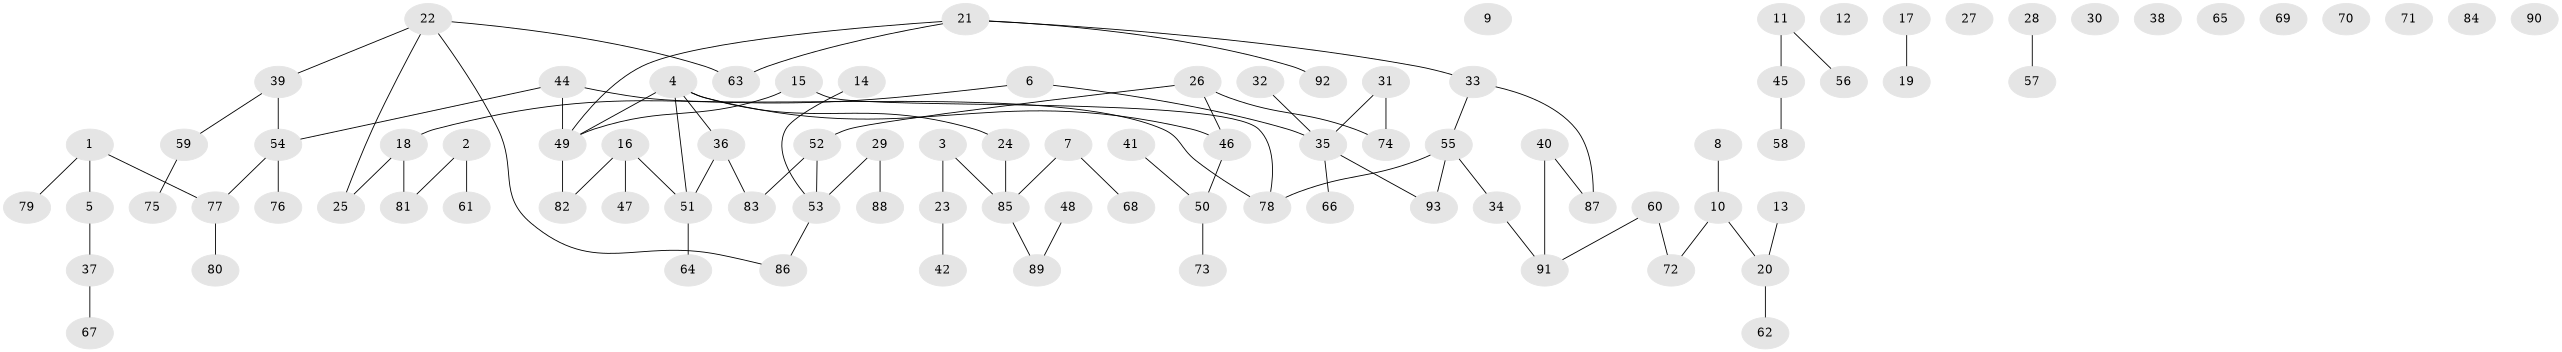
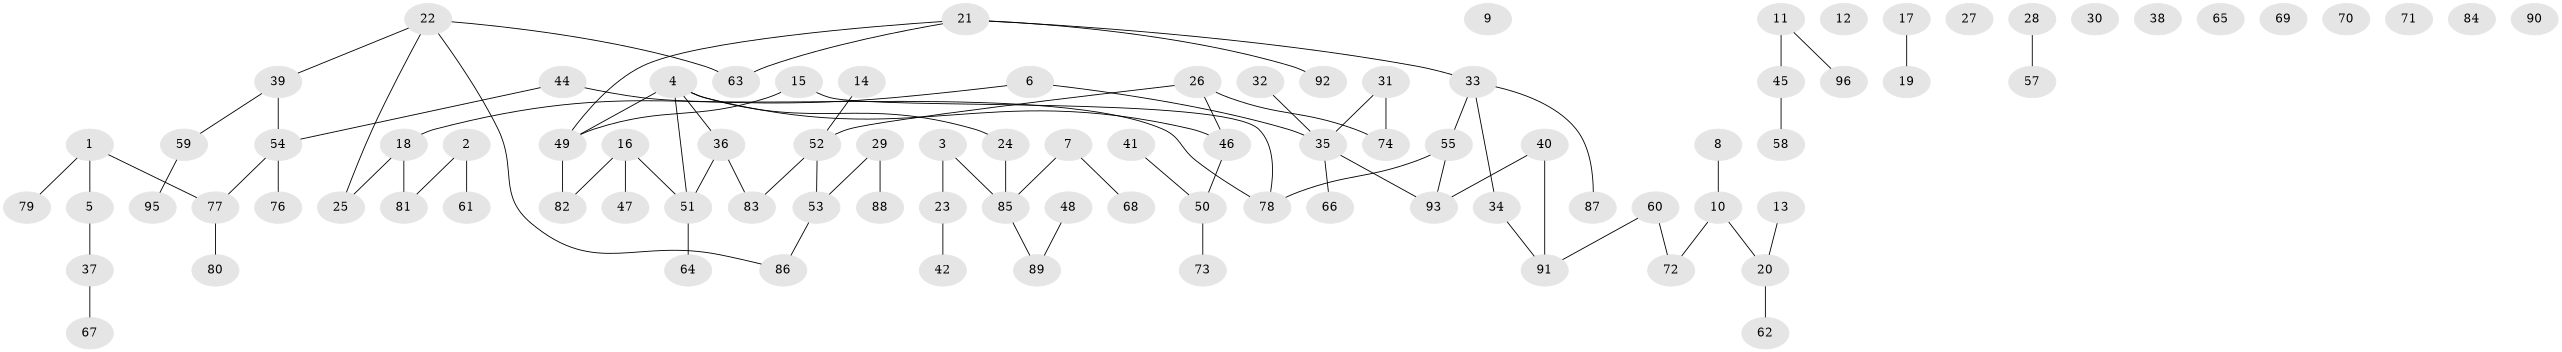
(1844, 82) -> (1844, 82)
(563, 113) -> none
(785, 130) -> (844, 107)
(1473, 176) -> (1485, 145)
(1569, 176) -> (1486, 178)
(153, 208) -> (153, 208)
